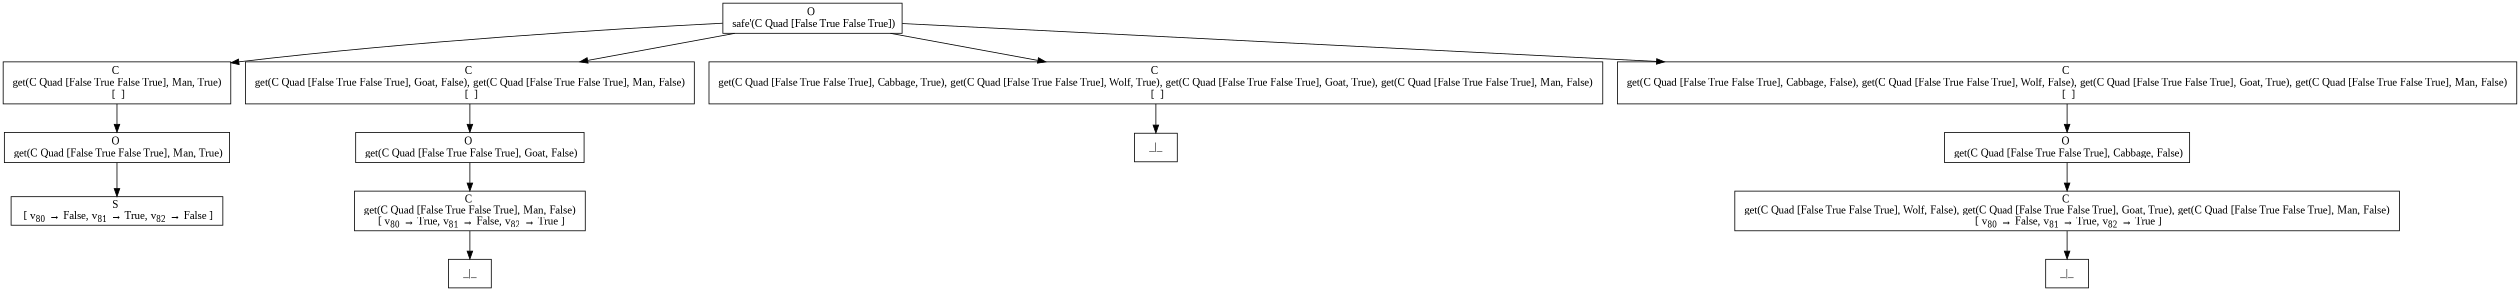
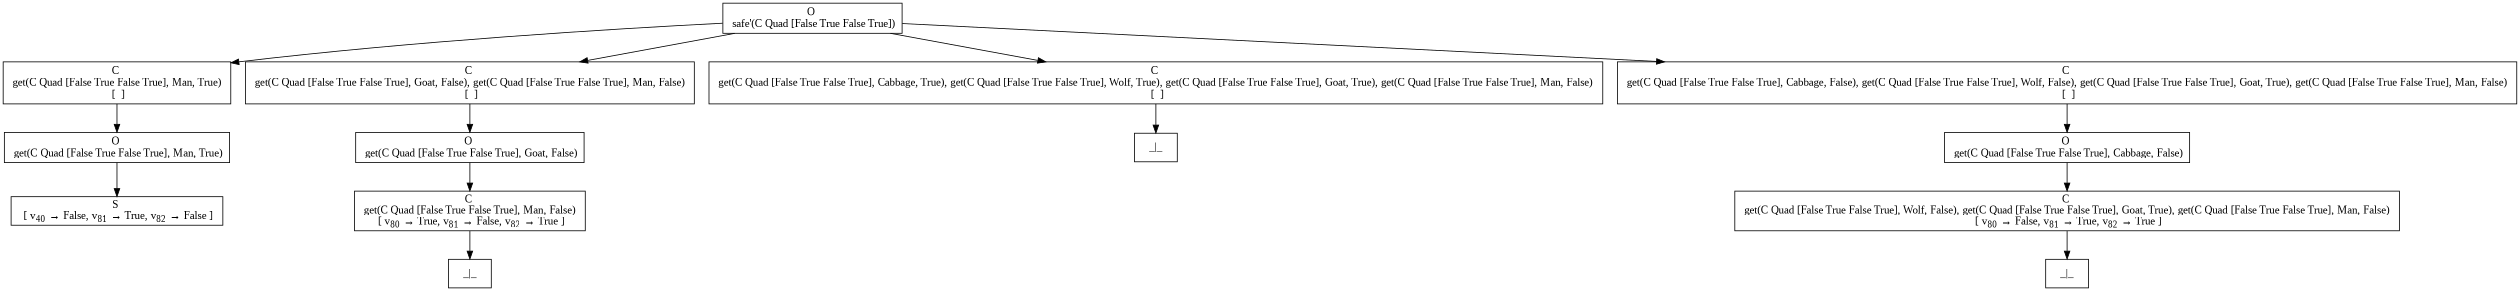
(41, 216) -> (41, 216)
